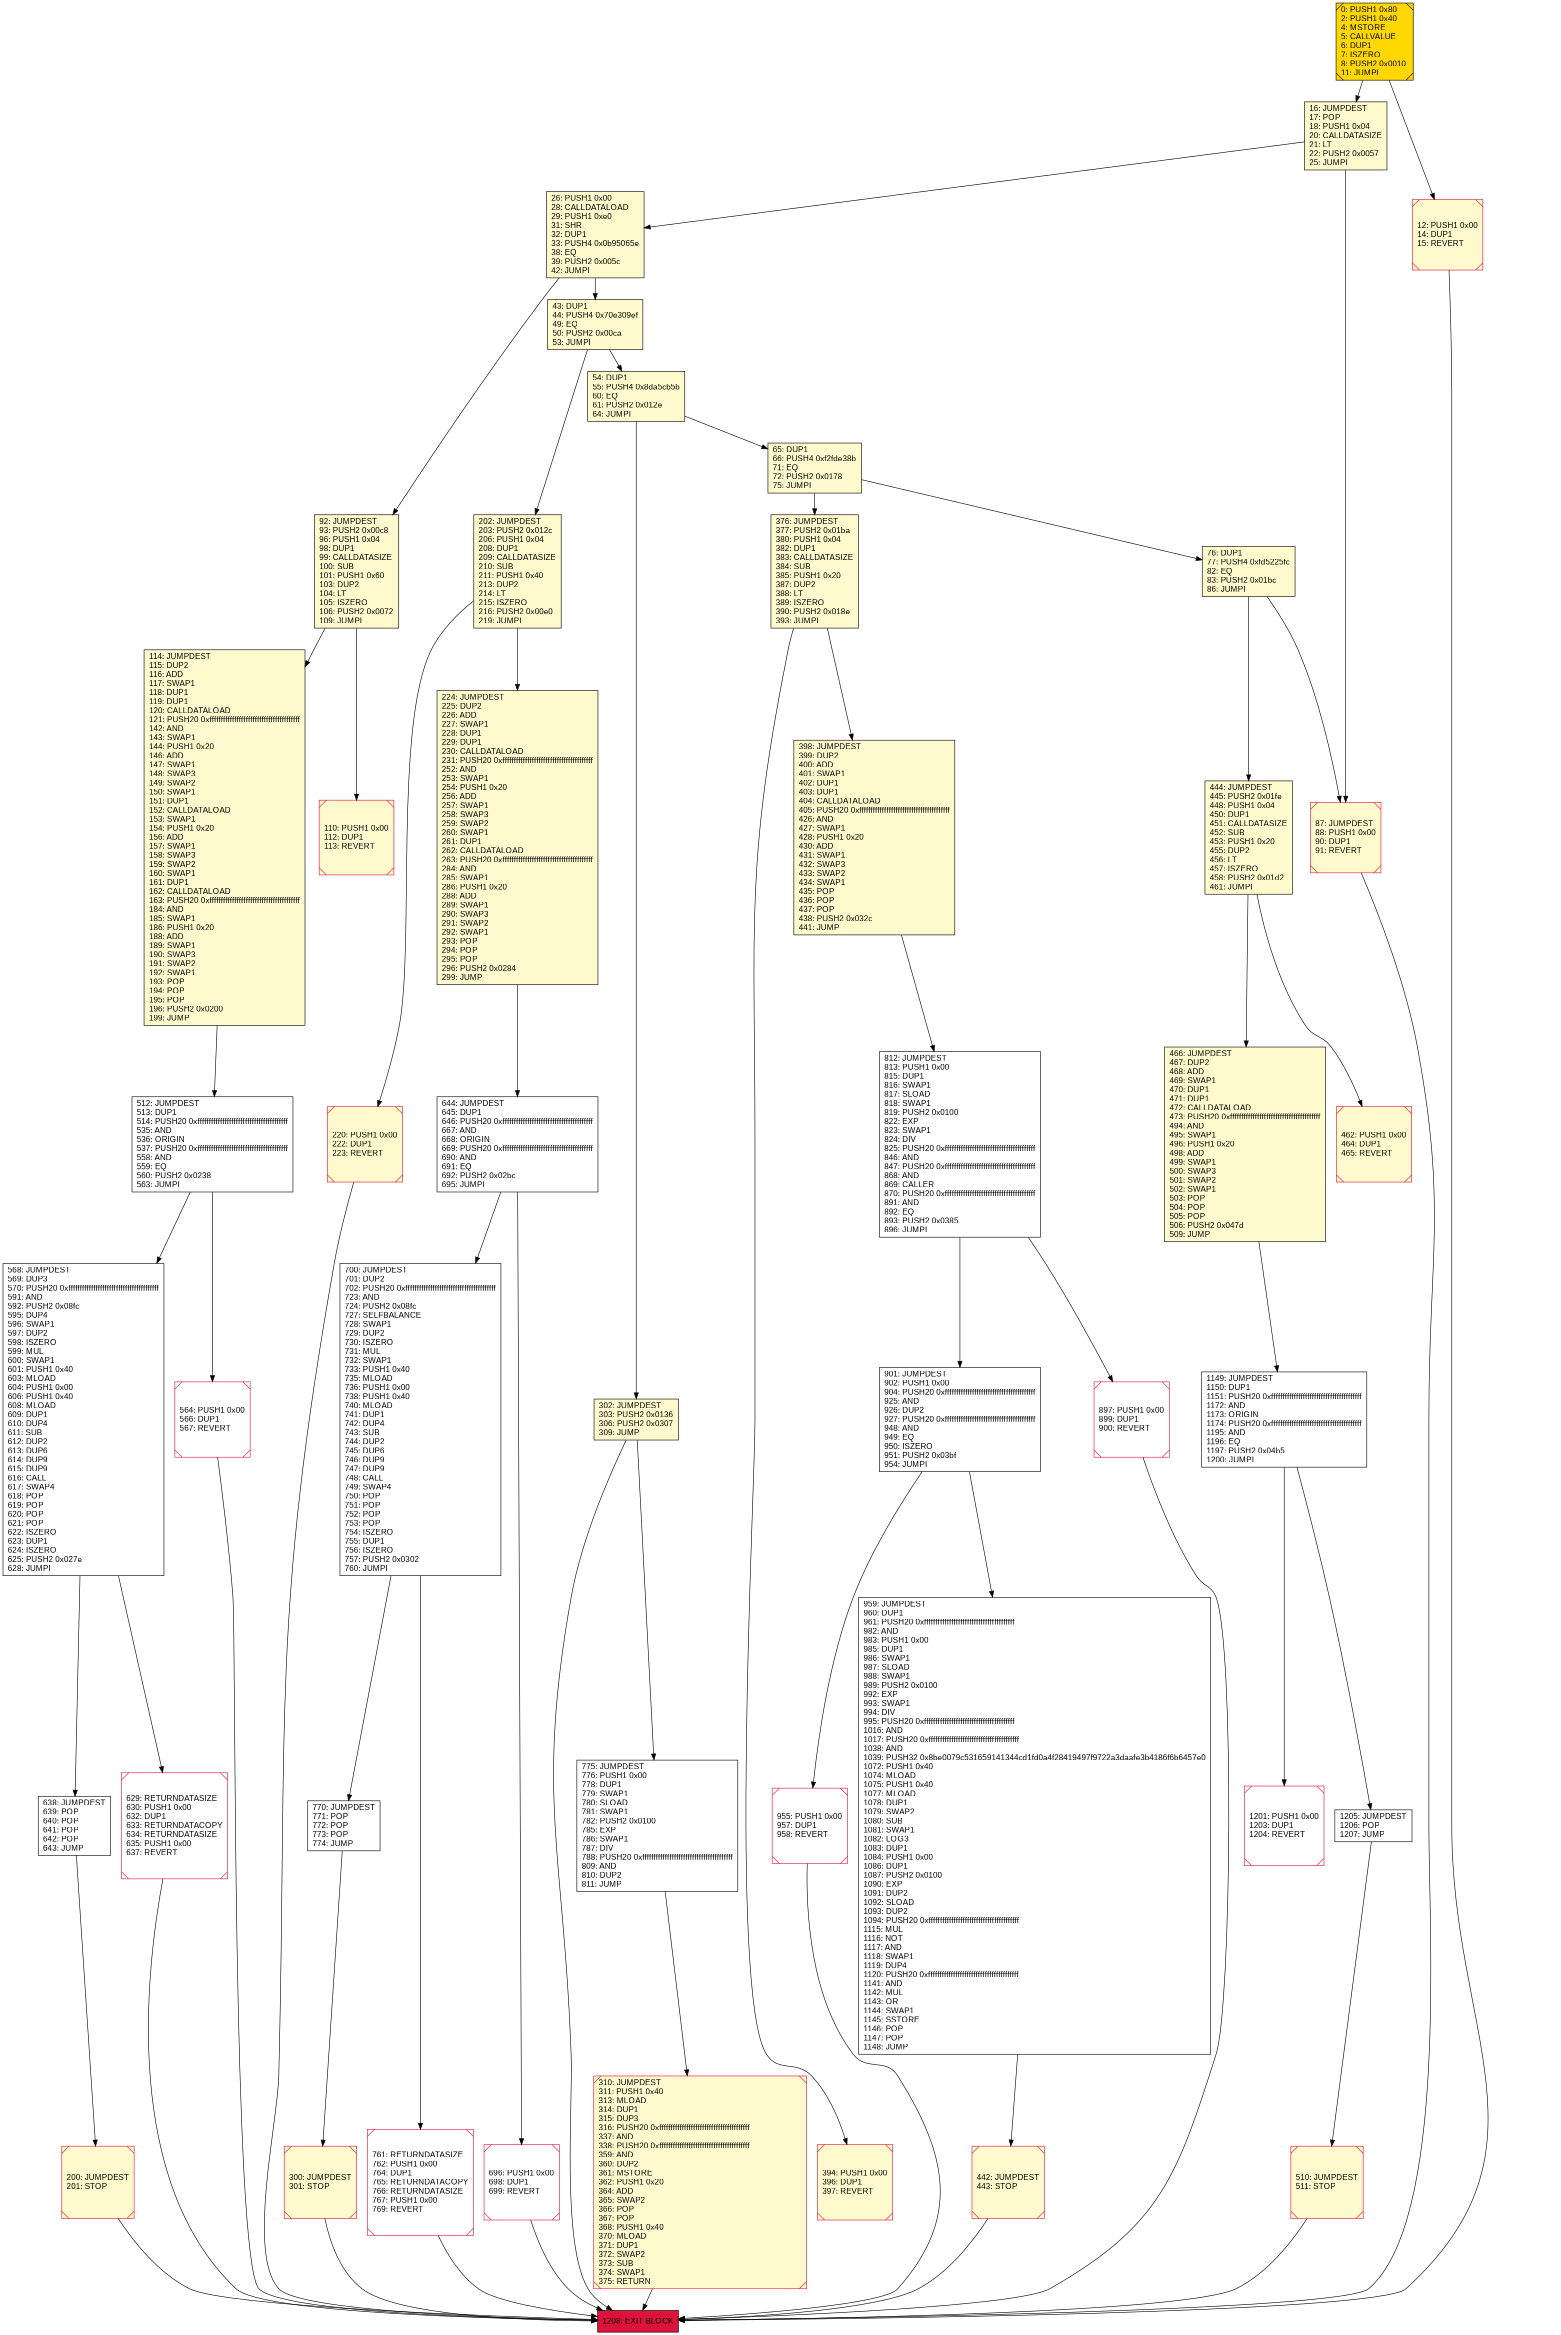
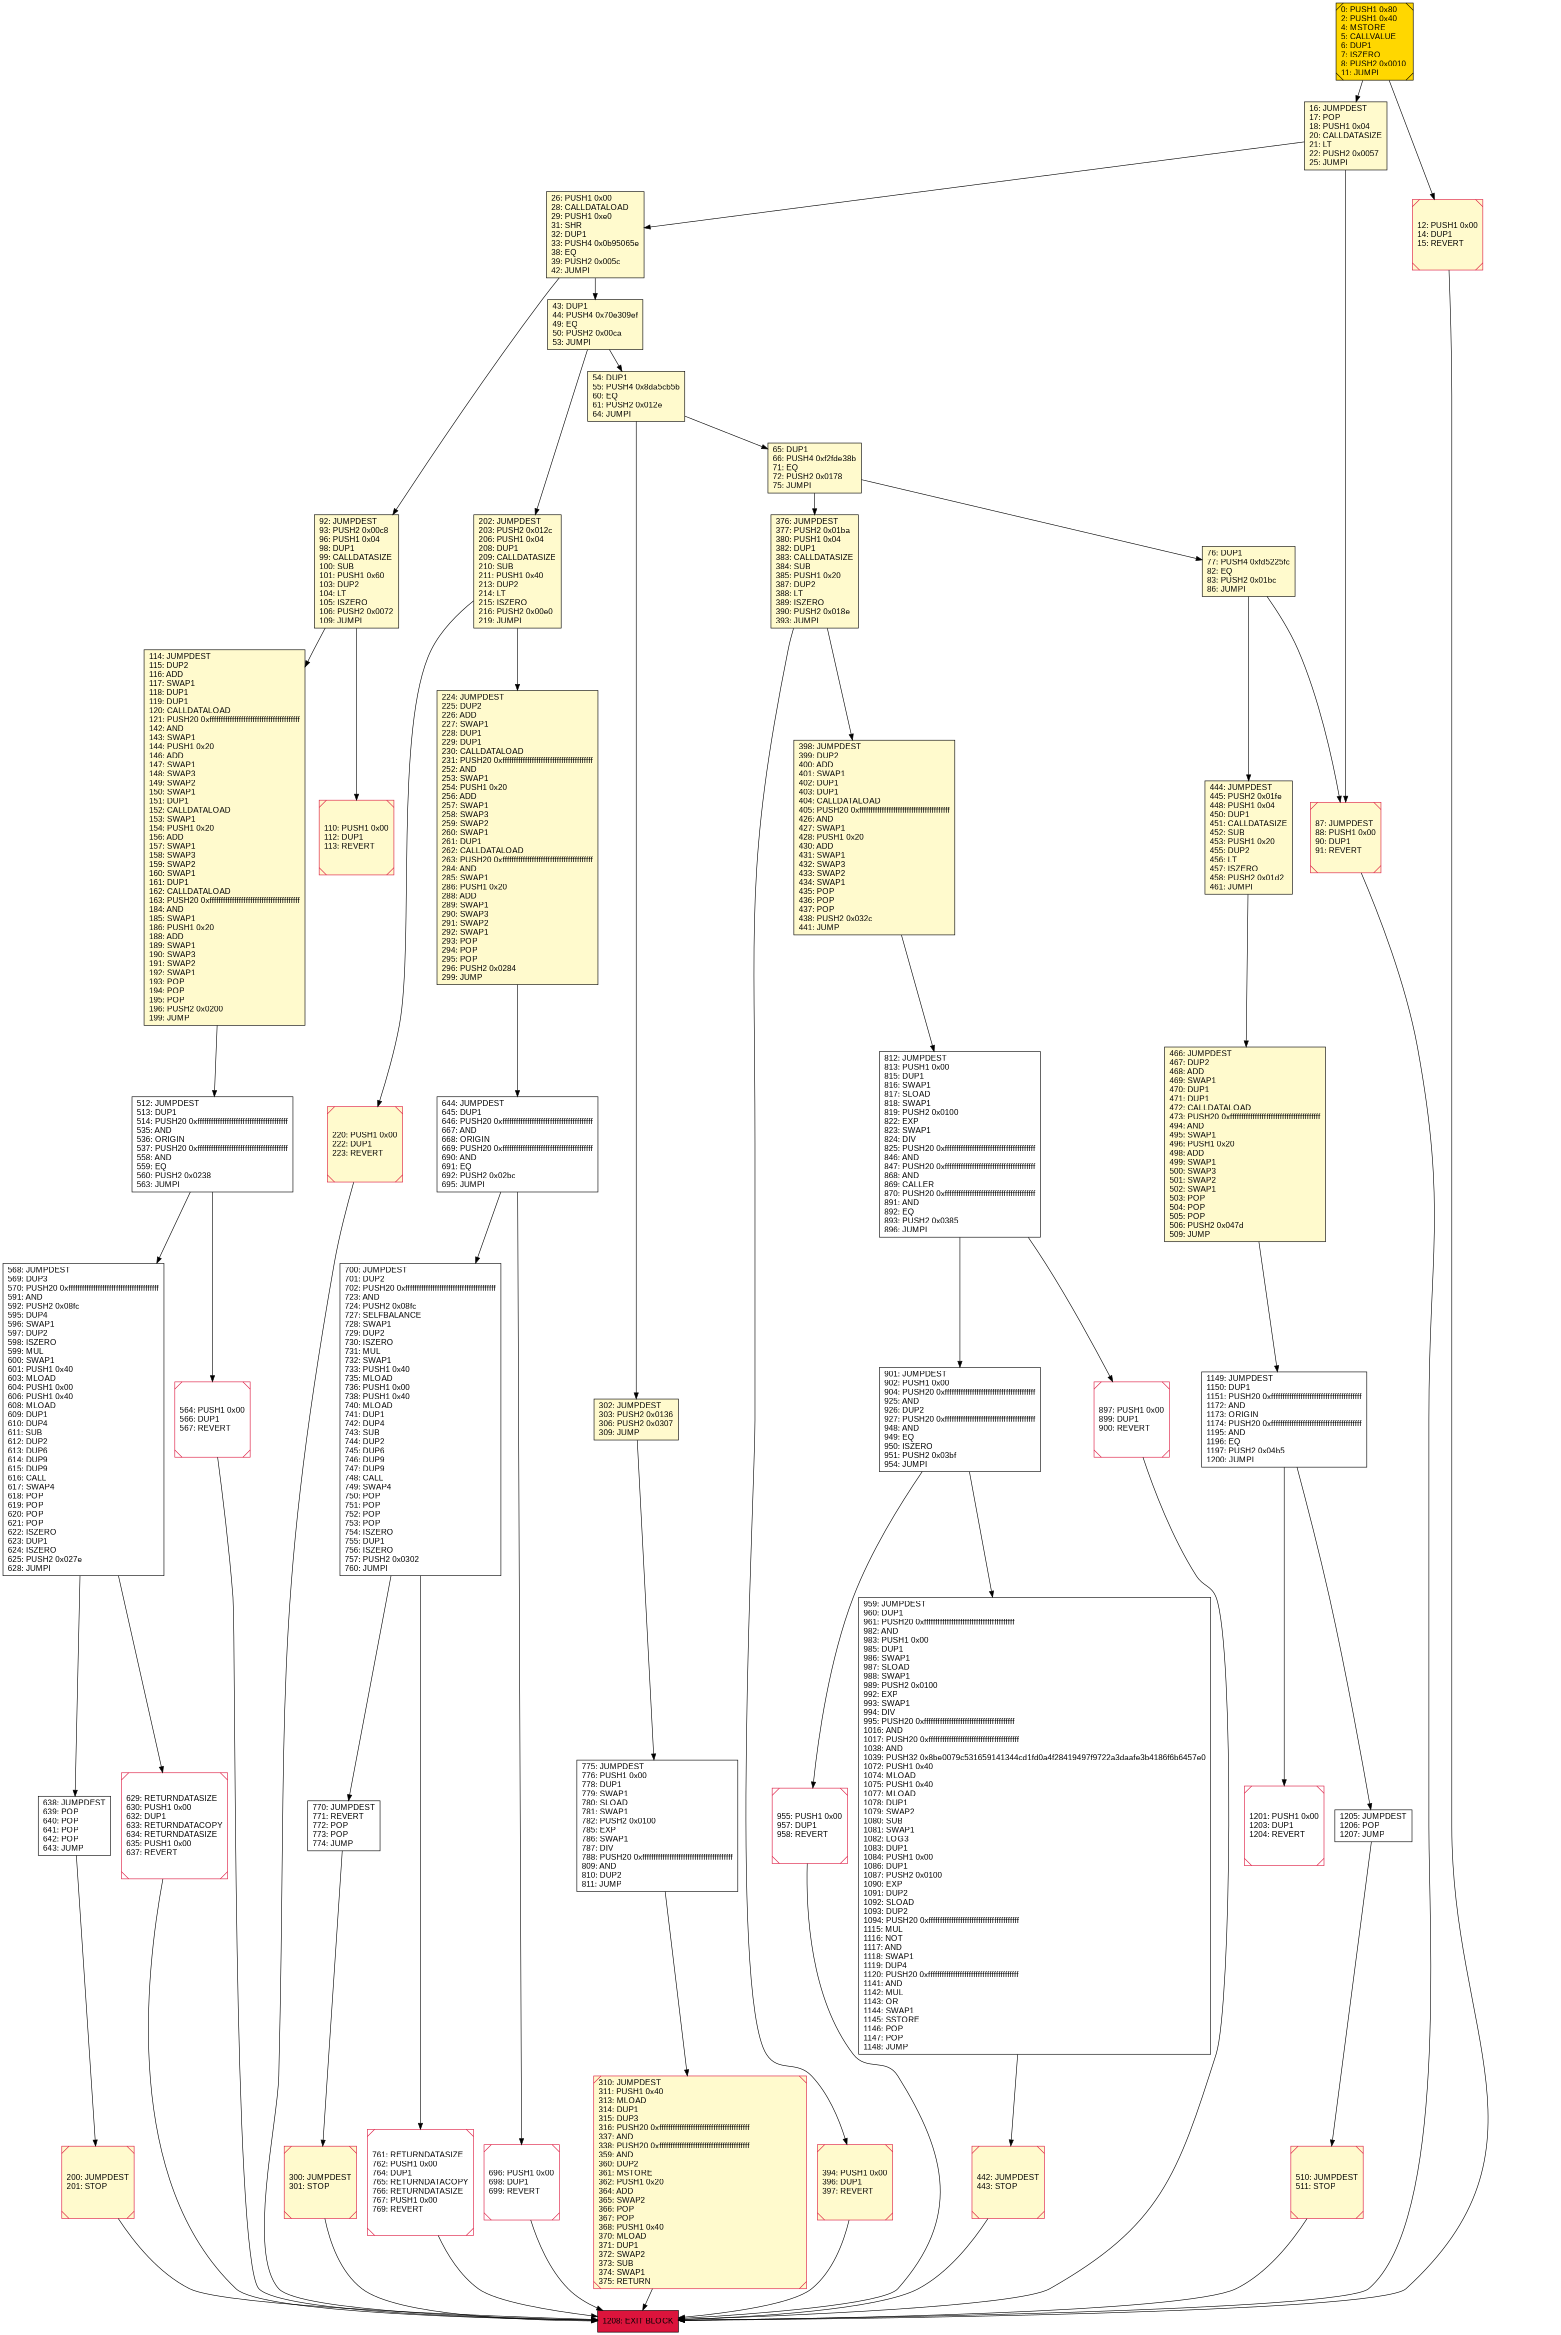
(1374, 1144) -> none
(344, 1826) -> (344, 1826)
(559, 1874) -> (788, 2300)
